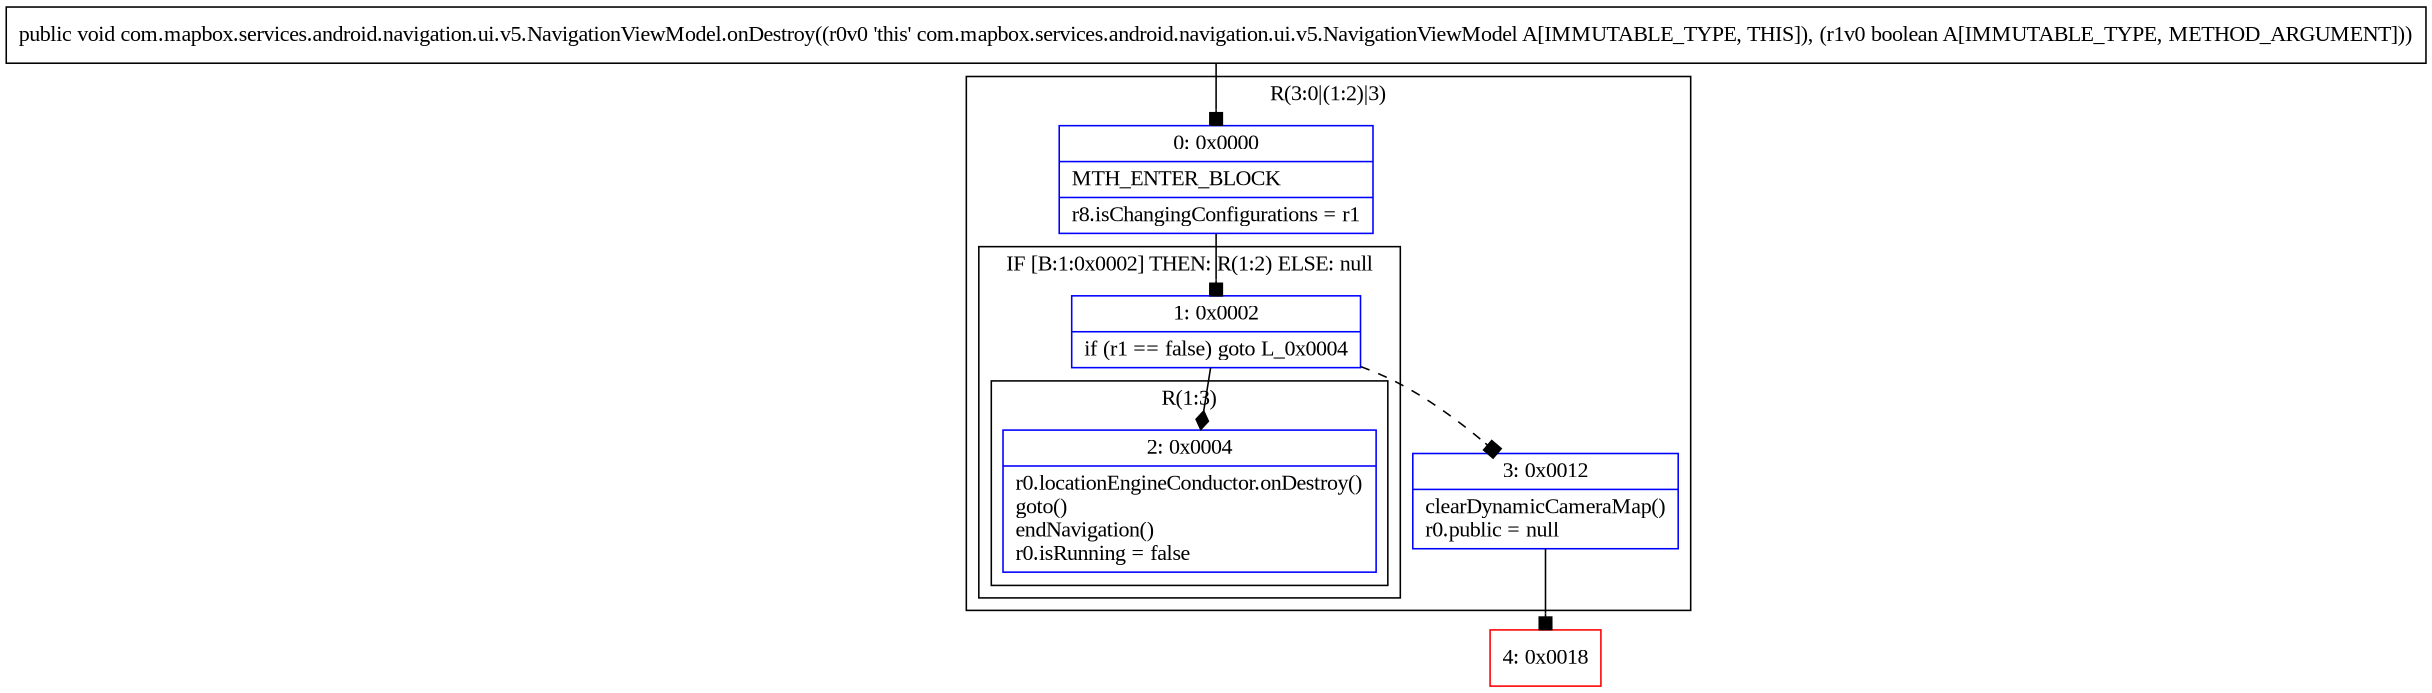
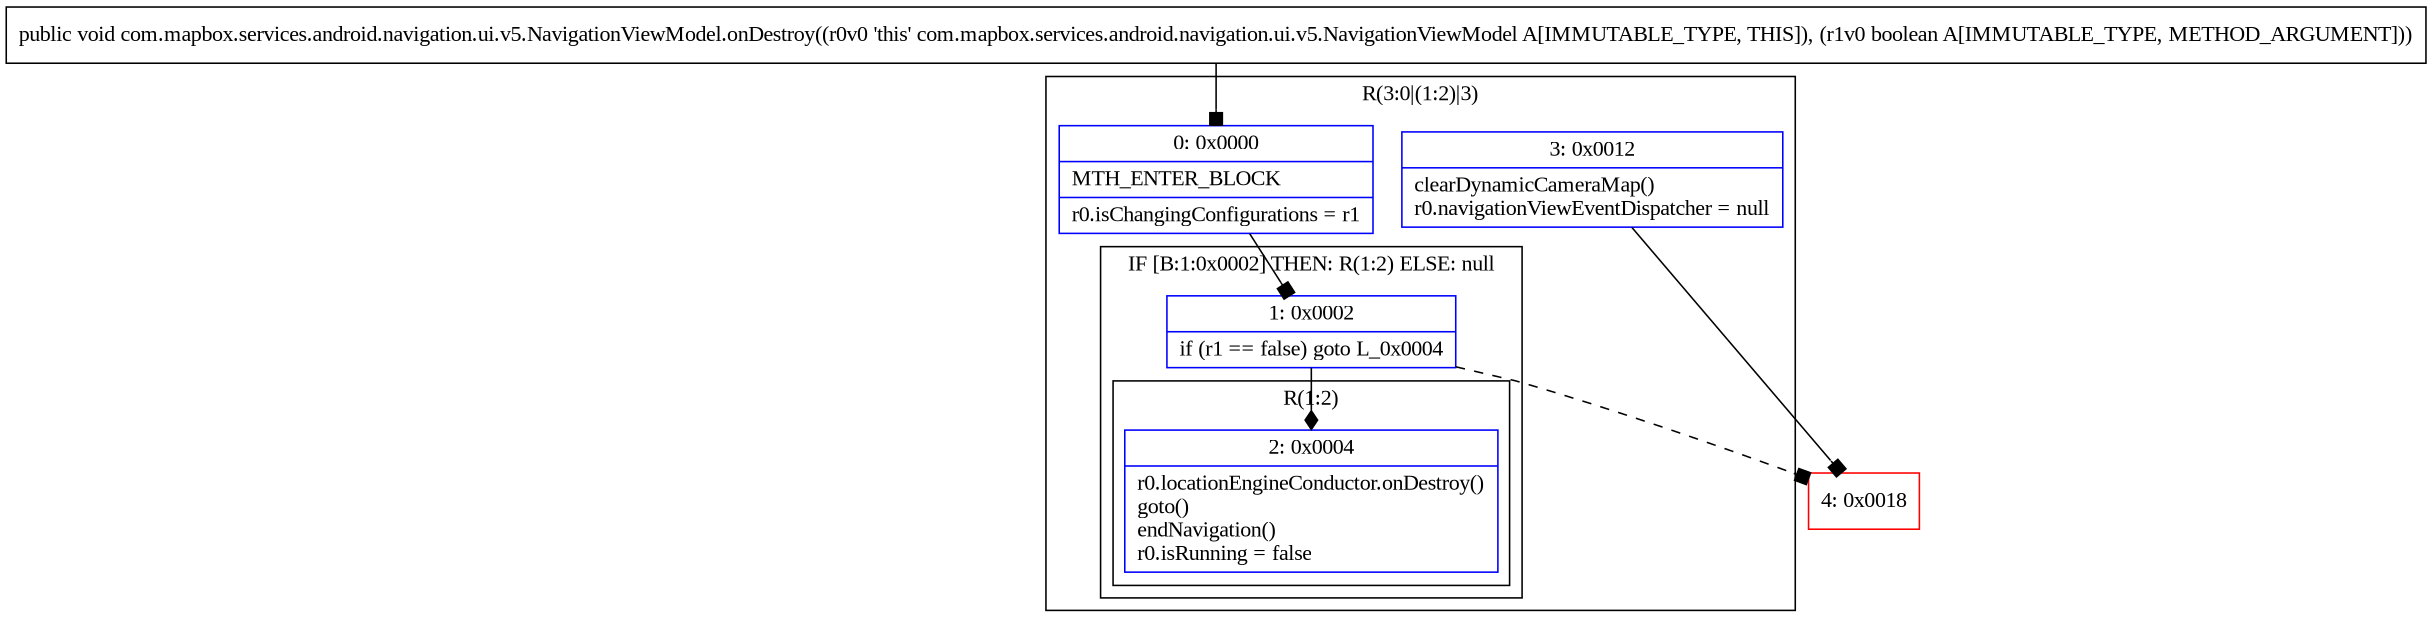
(1216, 215) -> (1216, 215)
(1190, 399) -> (1311, 399)
(1426, 399) -> (1626, 415)
(1492, 530) -> (1592, 208)
